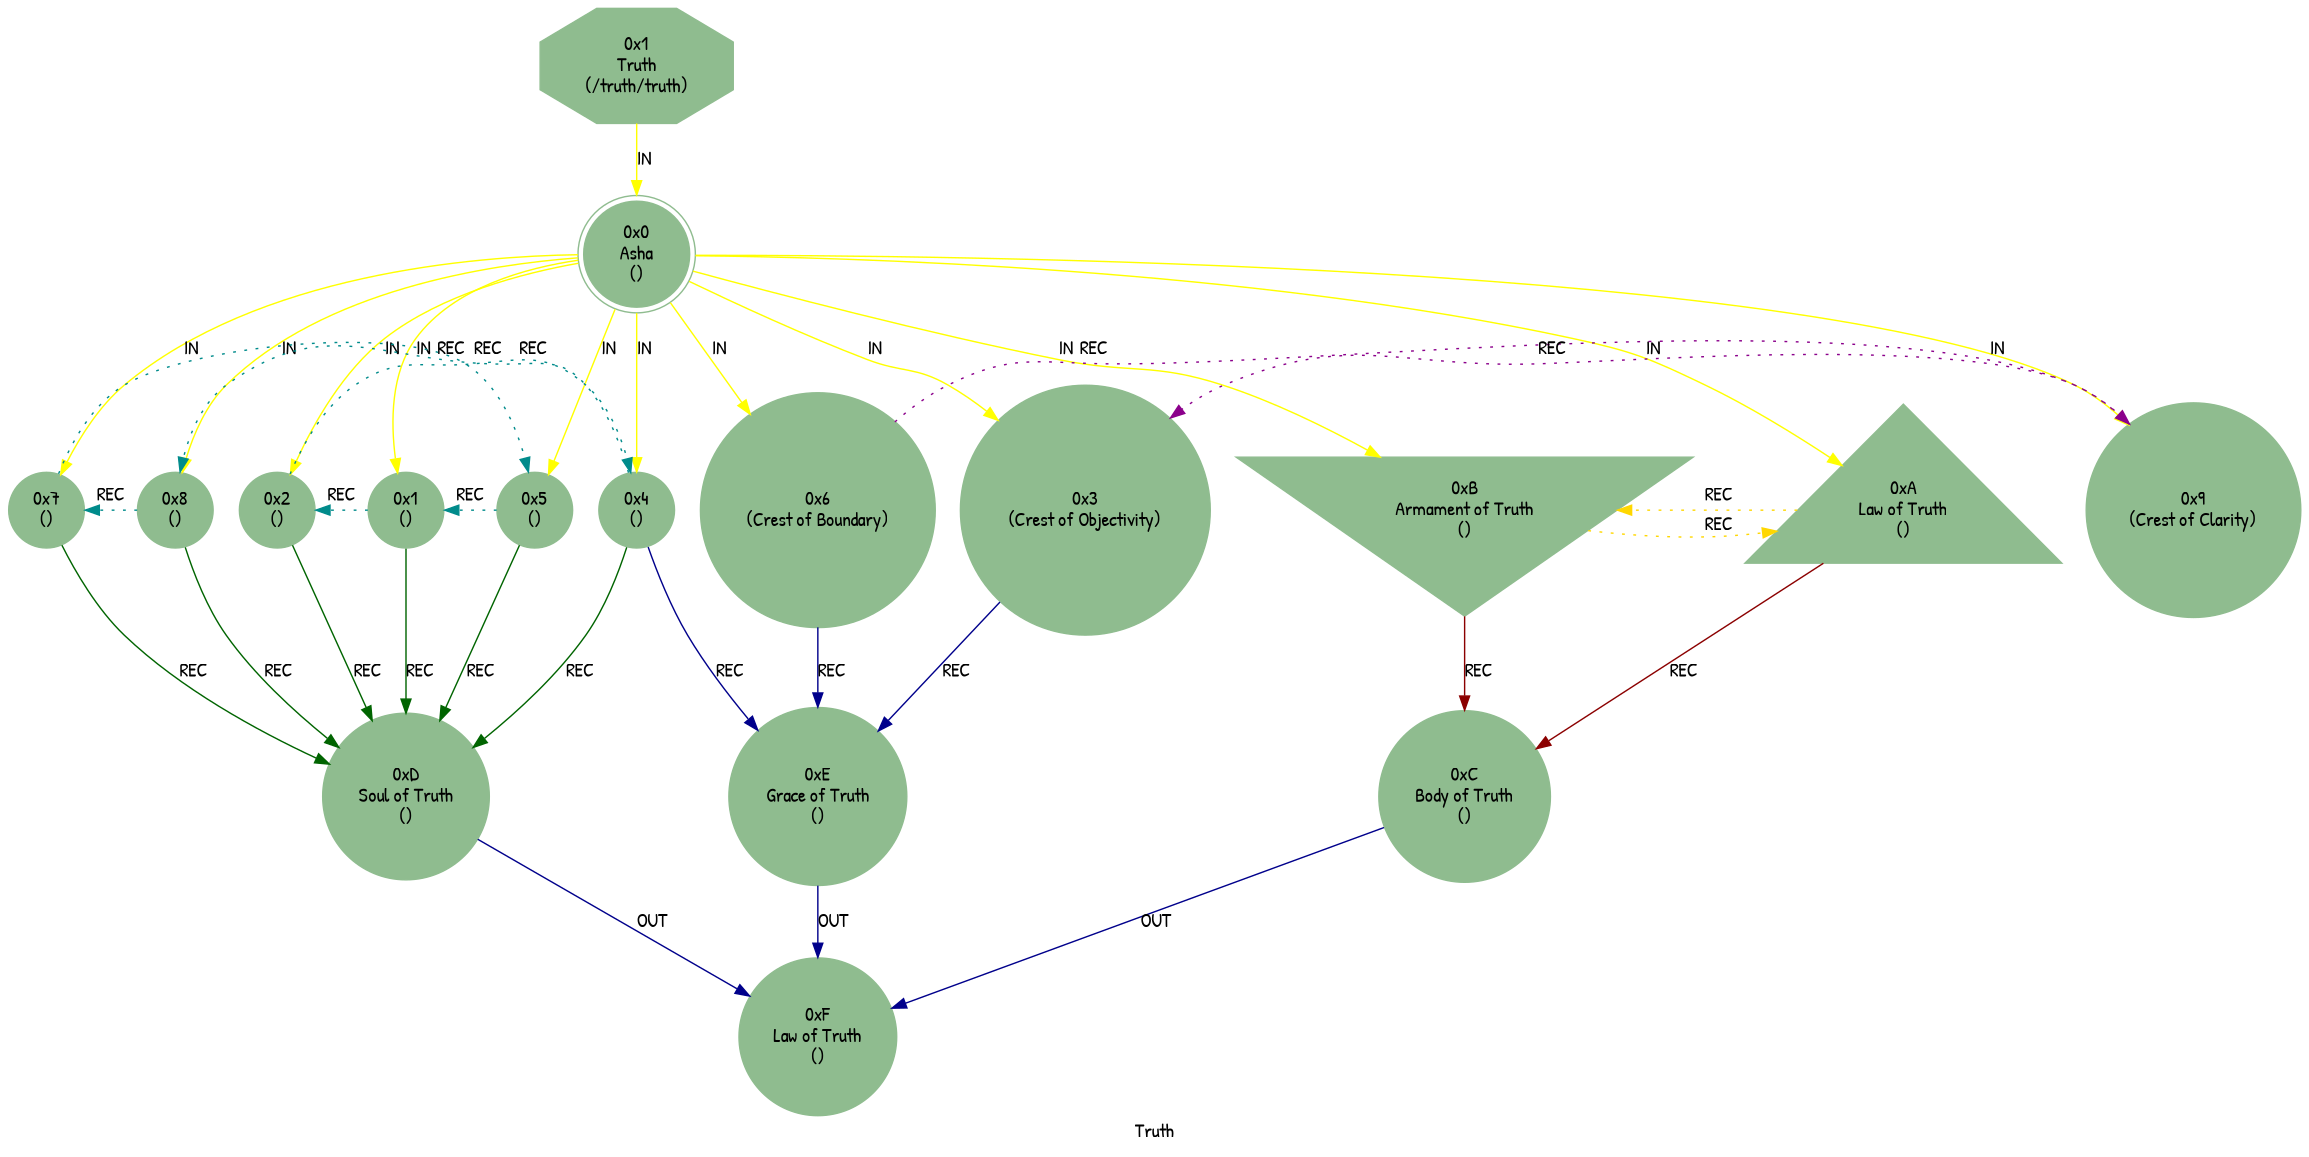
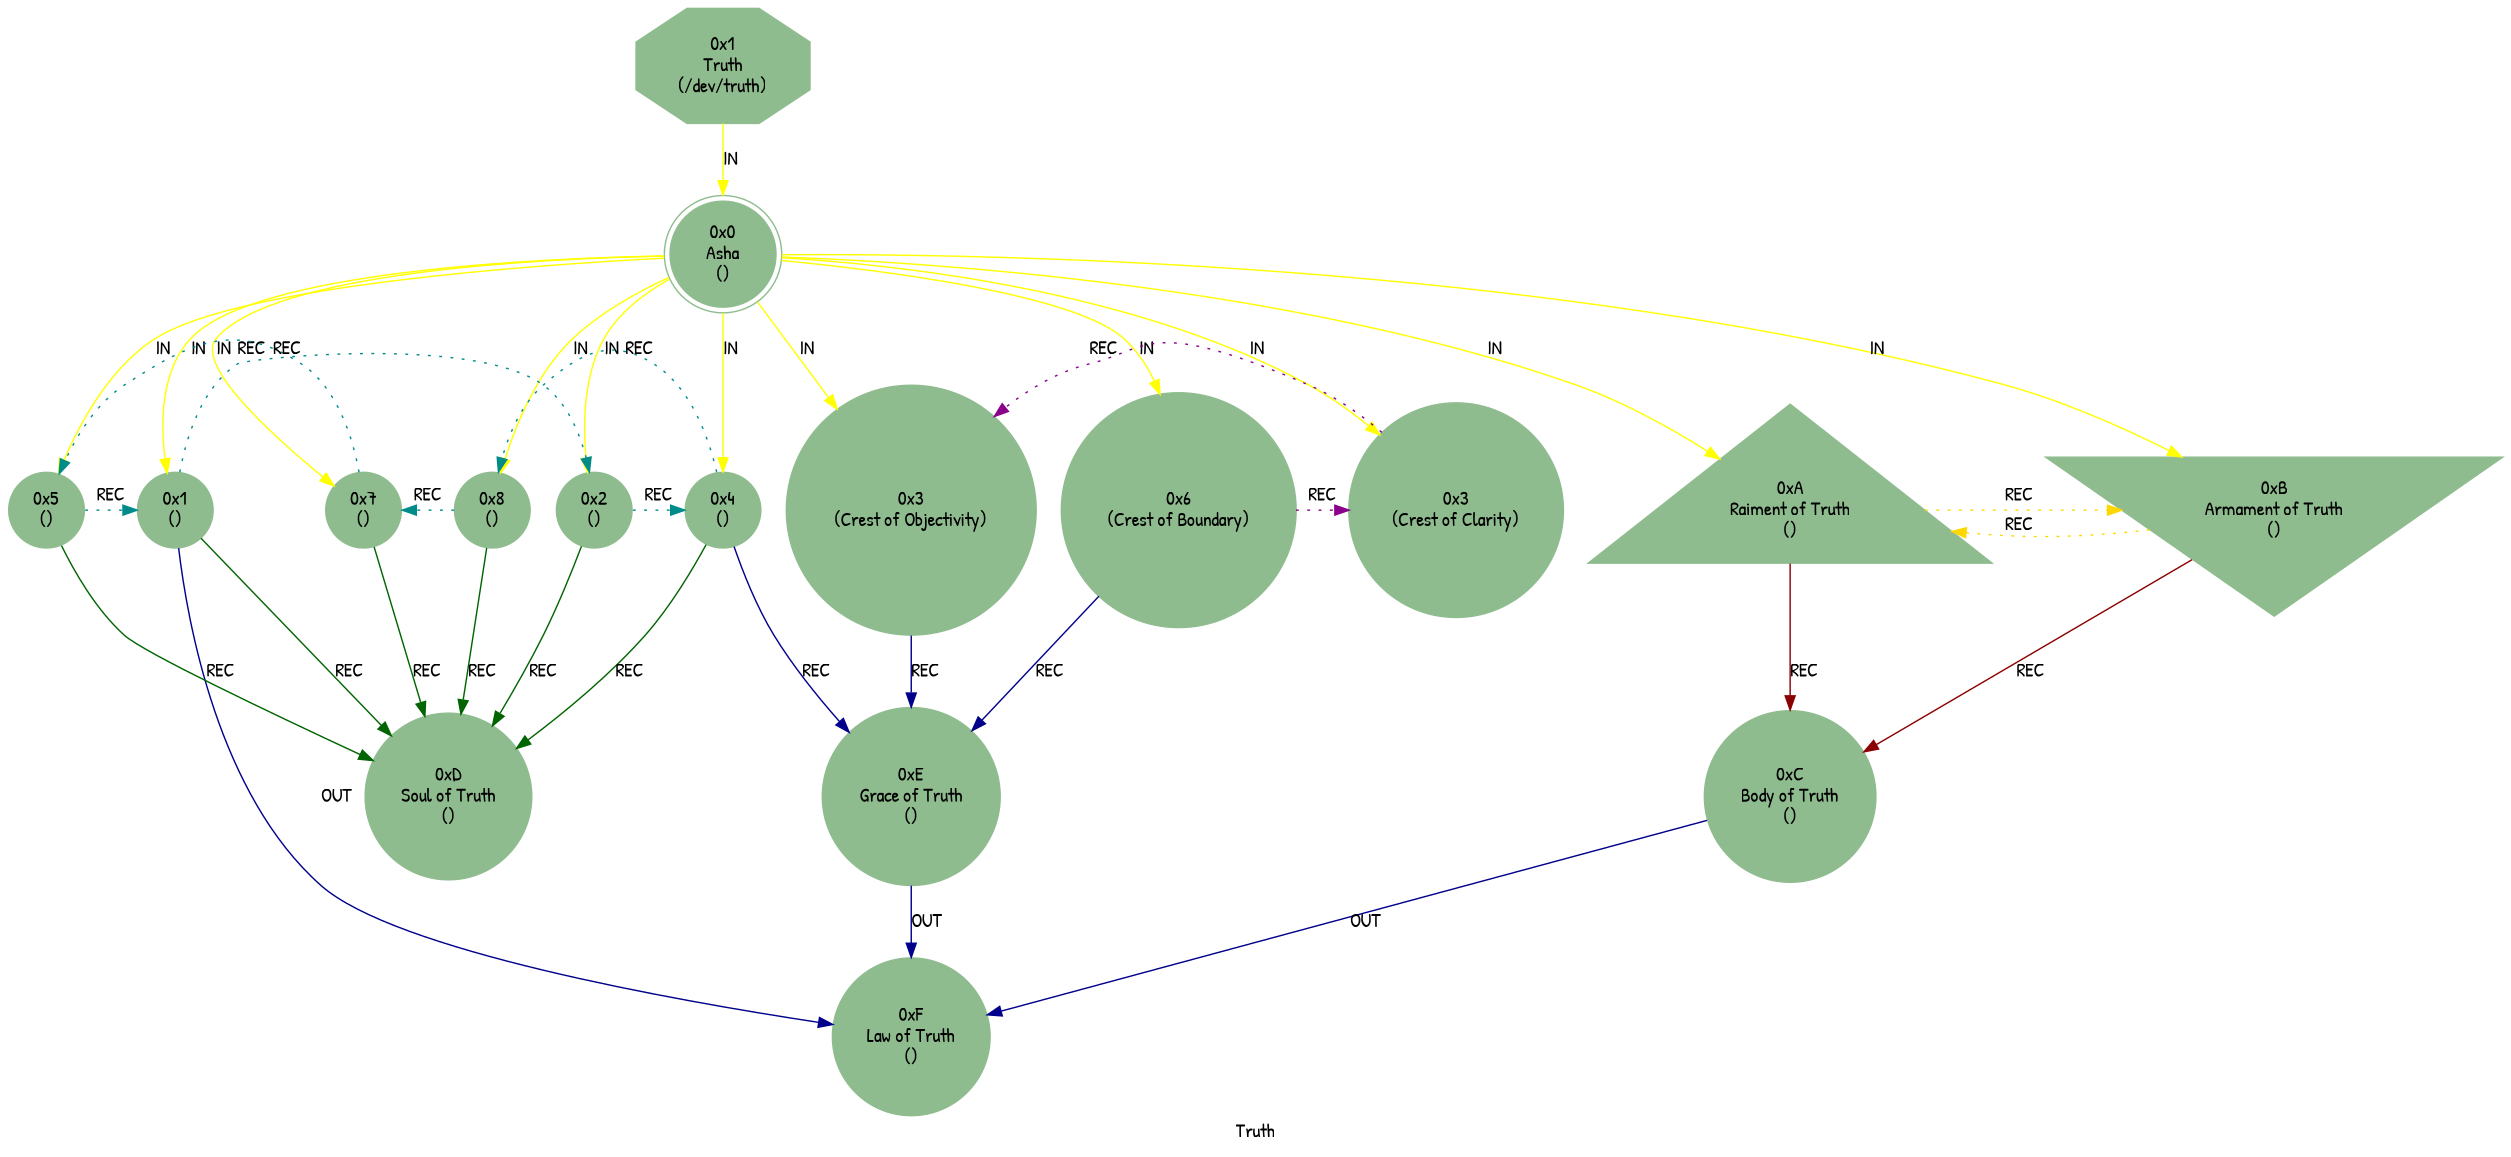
(637, 66) -> (723, 66)
(1903, 510) -> (1790, 510)
(2194, 510) -> (1456, 510)
(607, 914) -> (385, 921)
